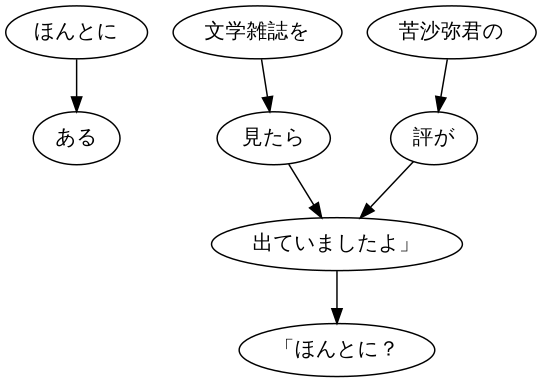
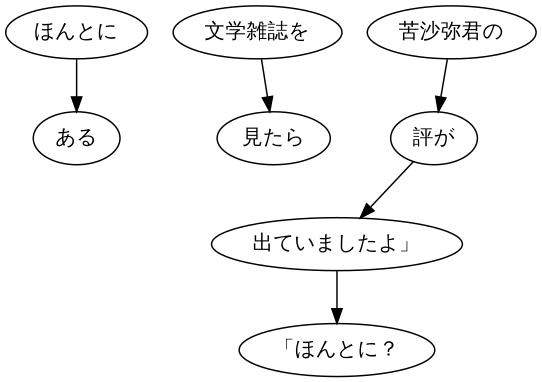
(301, 185) -> none
